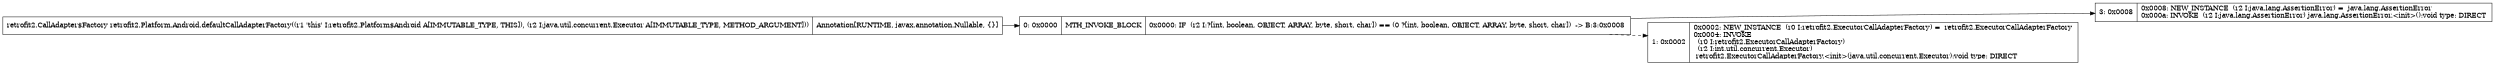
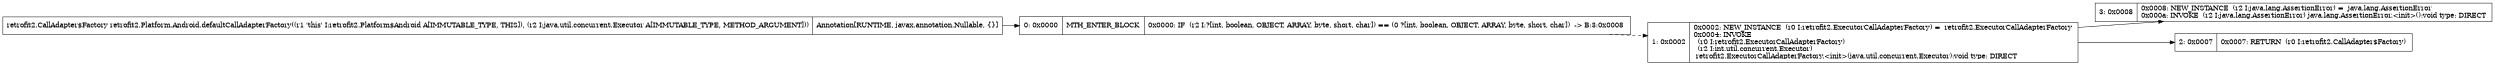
(1861, 15) -> (2118, 25)
(1103, 25) -> (1103, 25)
none -> (2294, 42)
